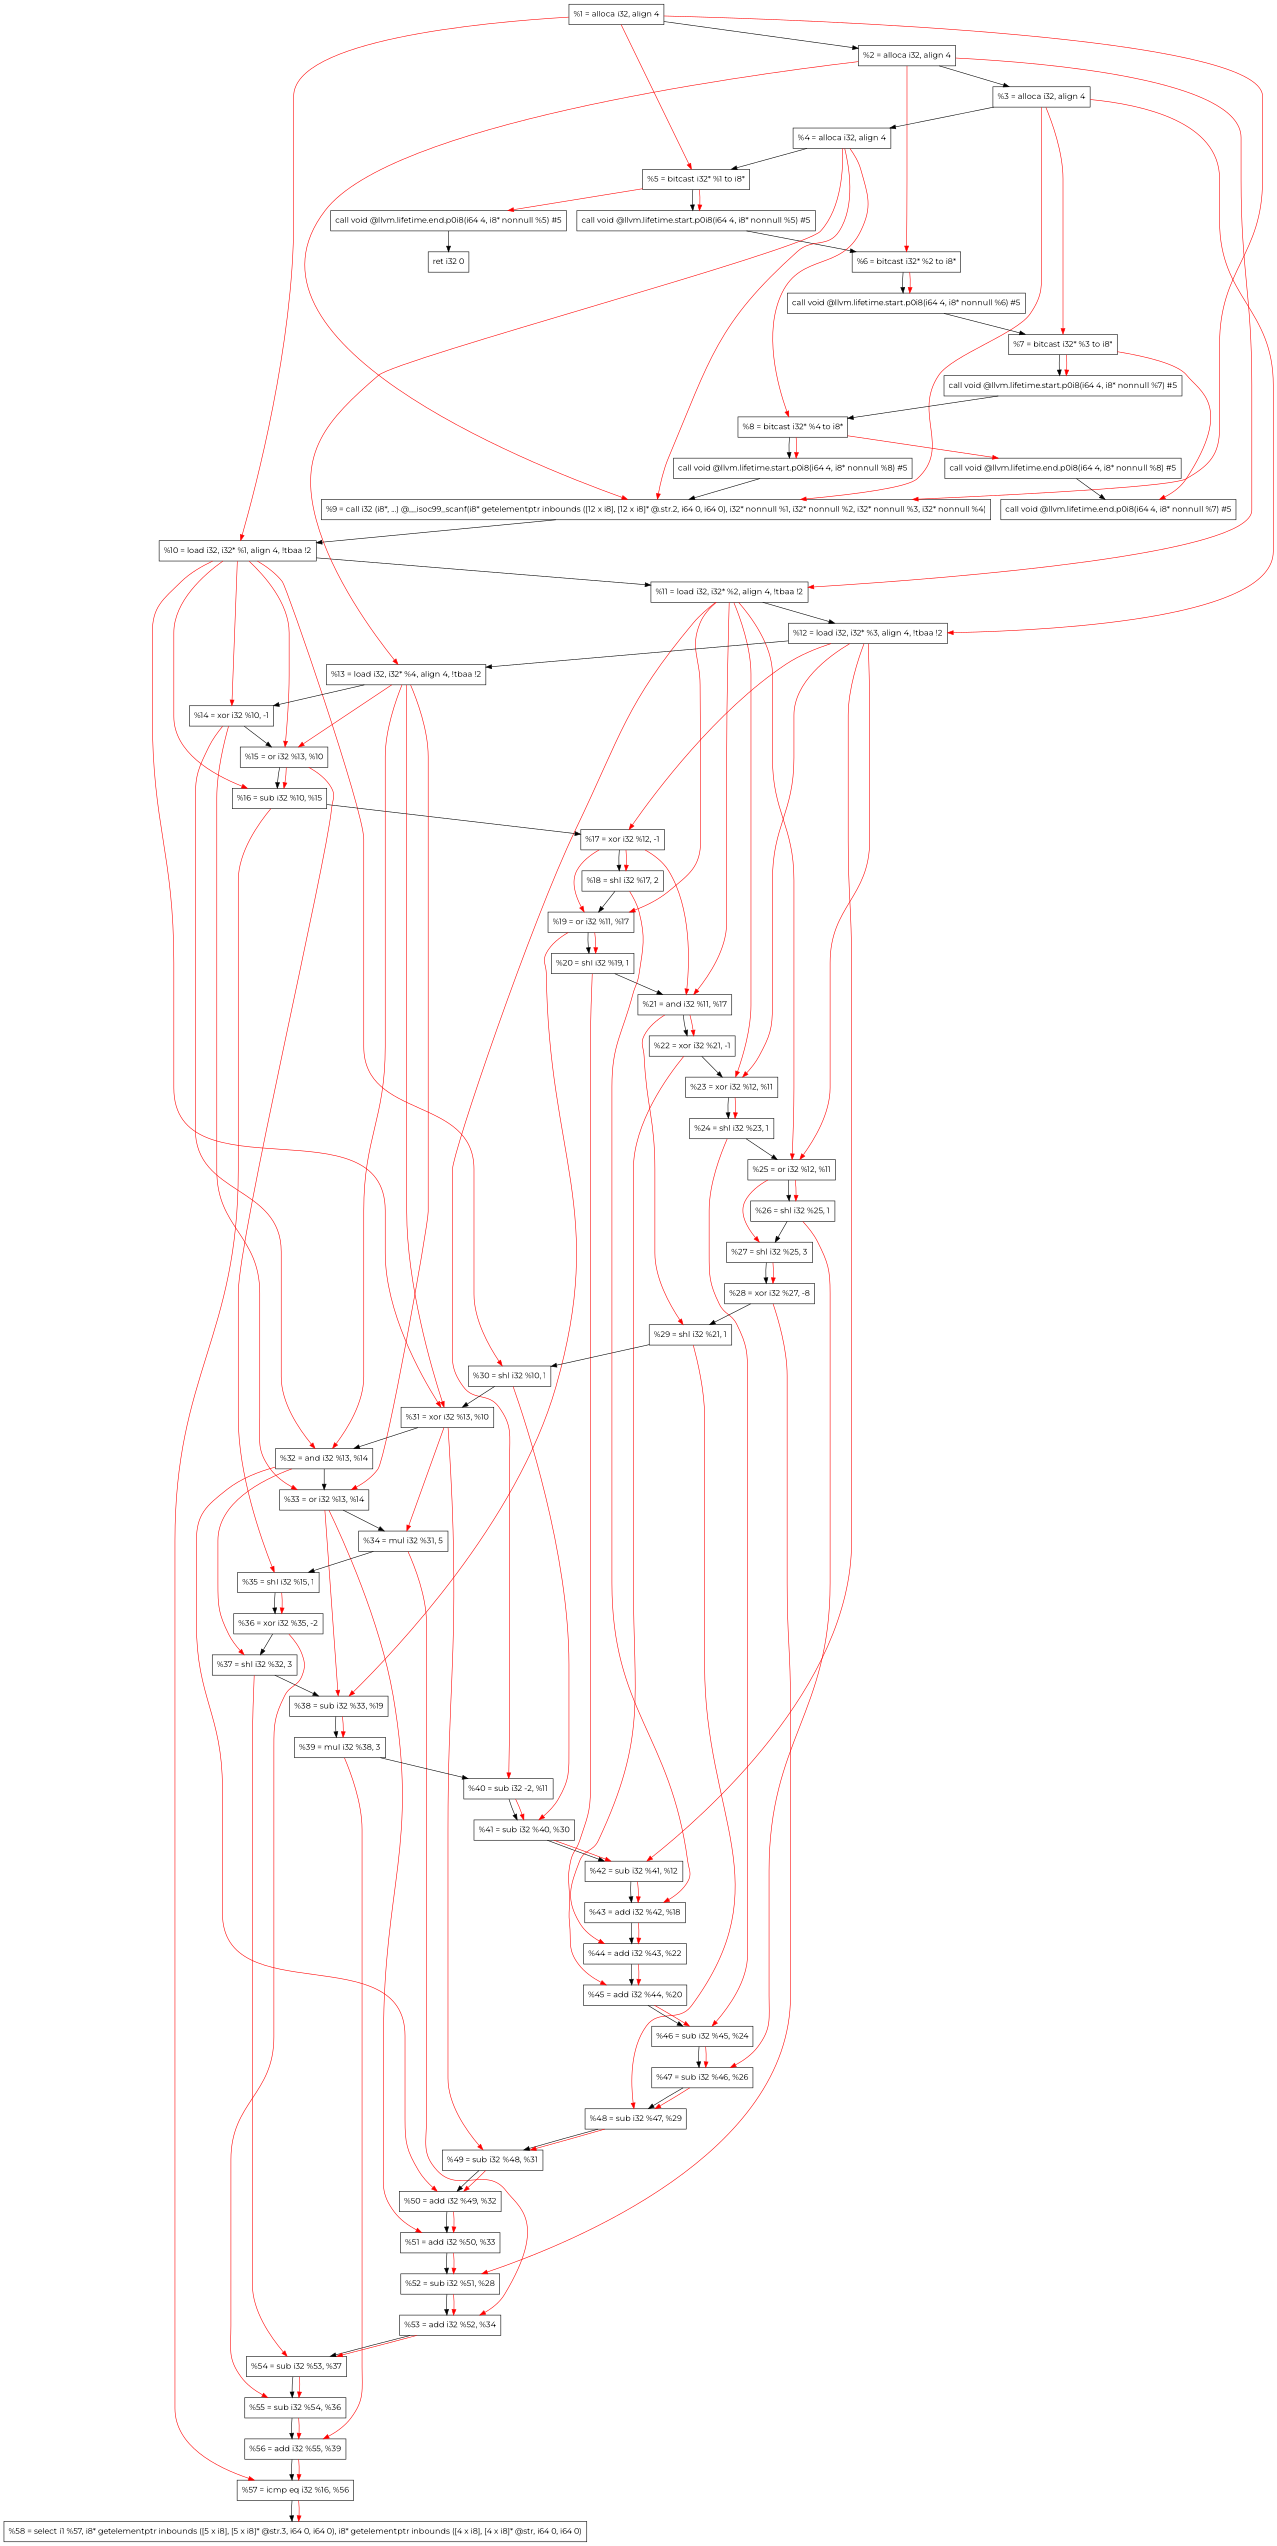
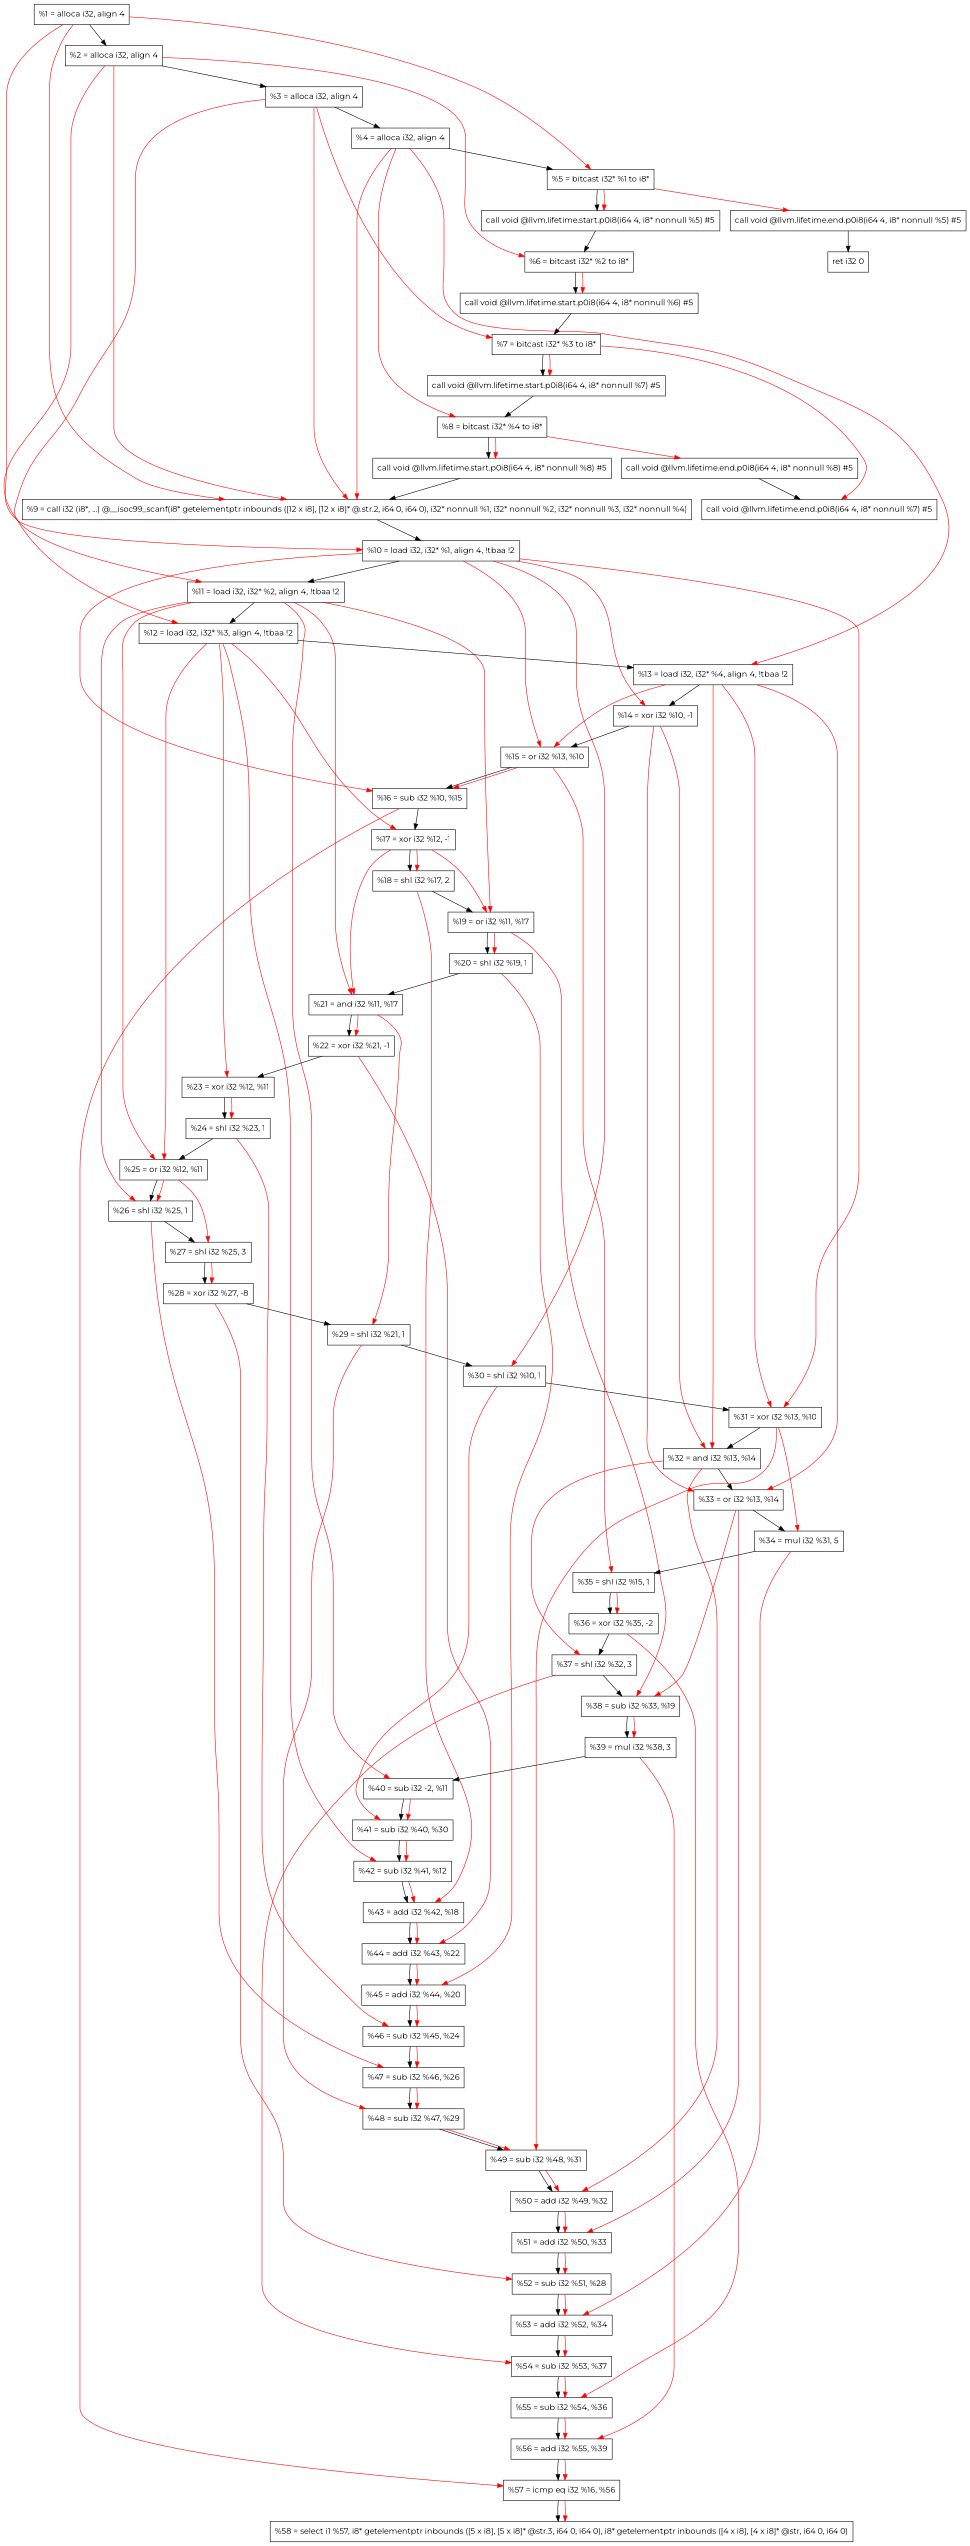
(751, 837) -> (101, 876)
